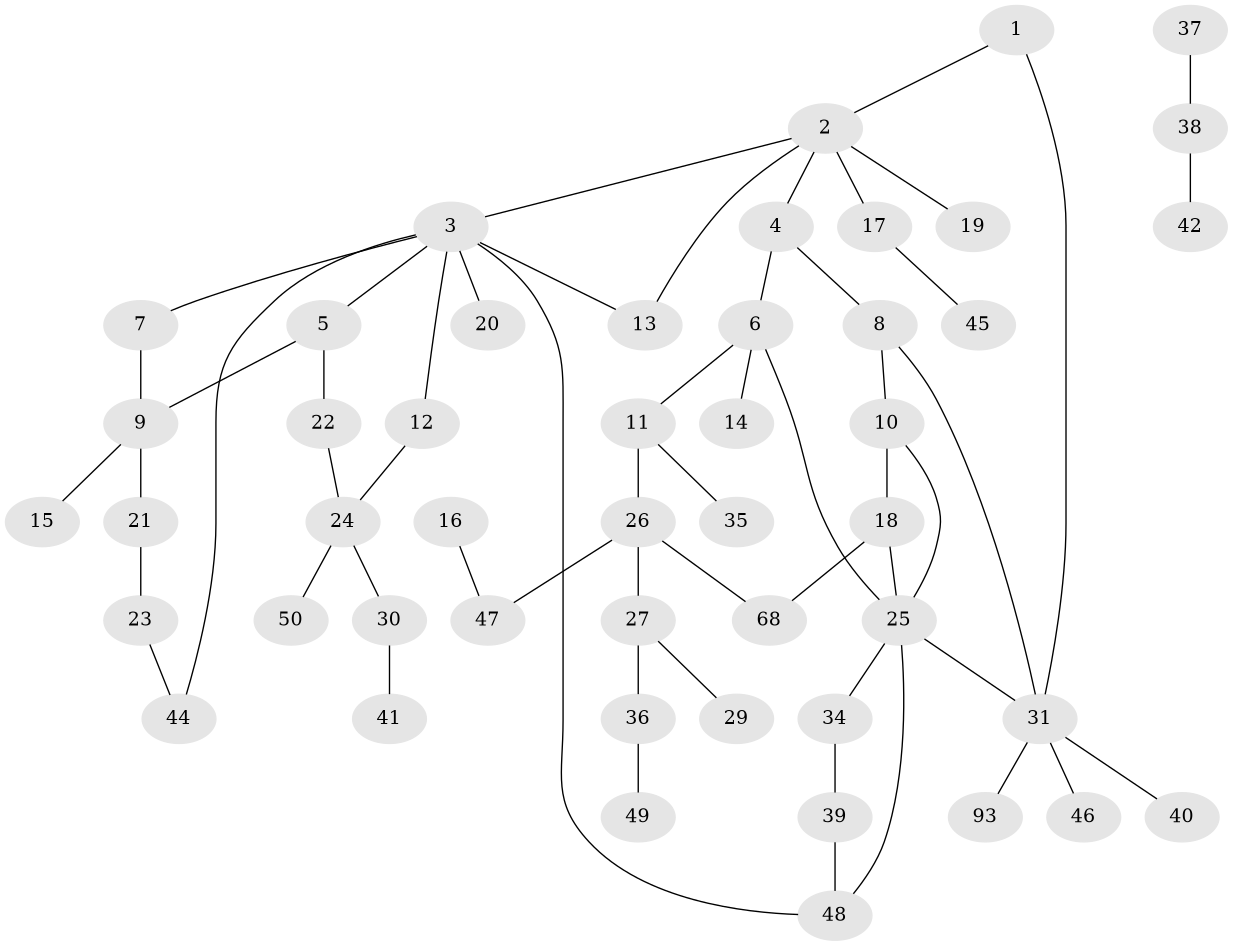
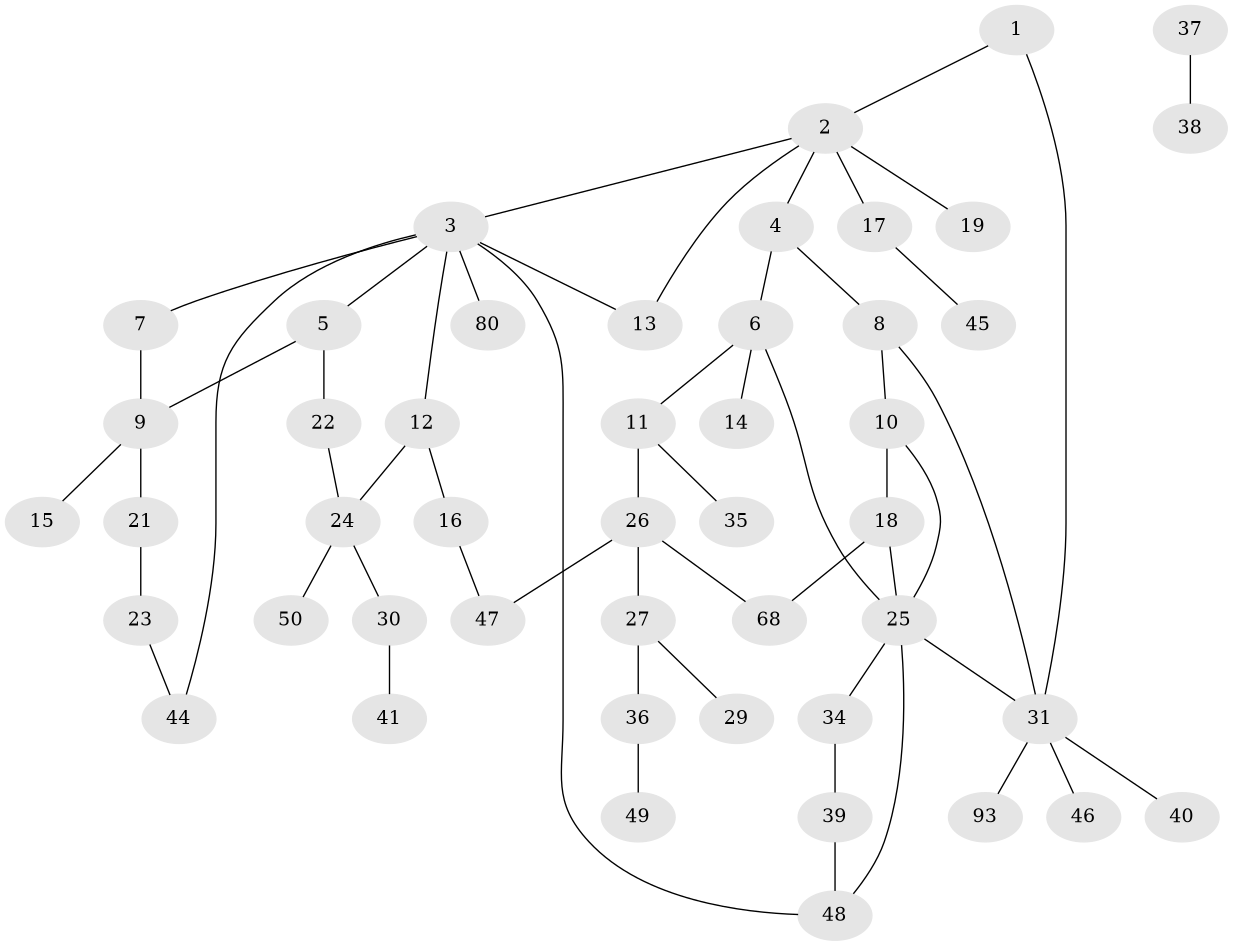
(1190, 227) -> none
(488, 325) -> (488, 325)
none -> (437, 473)
